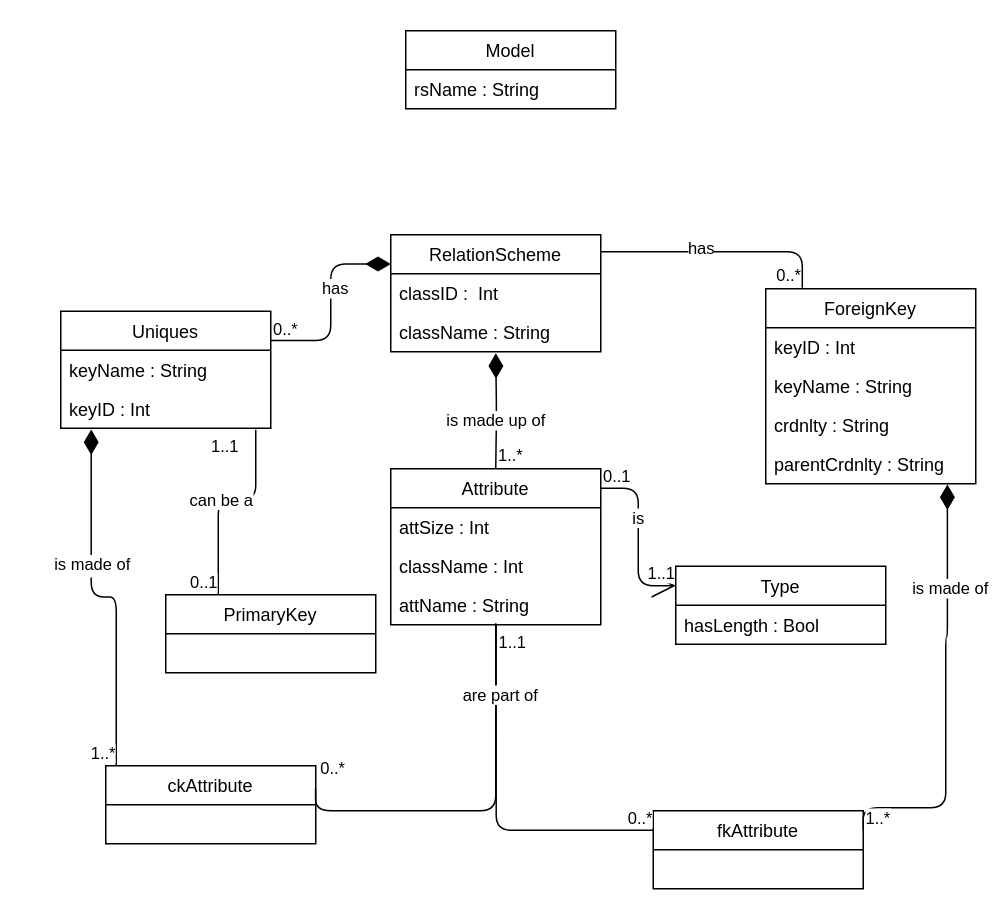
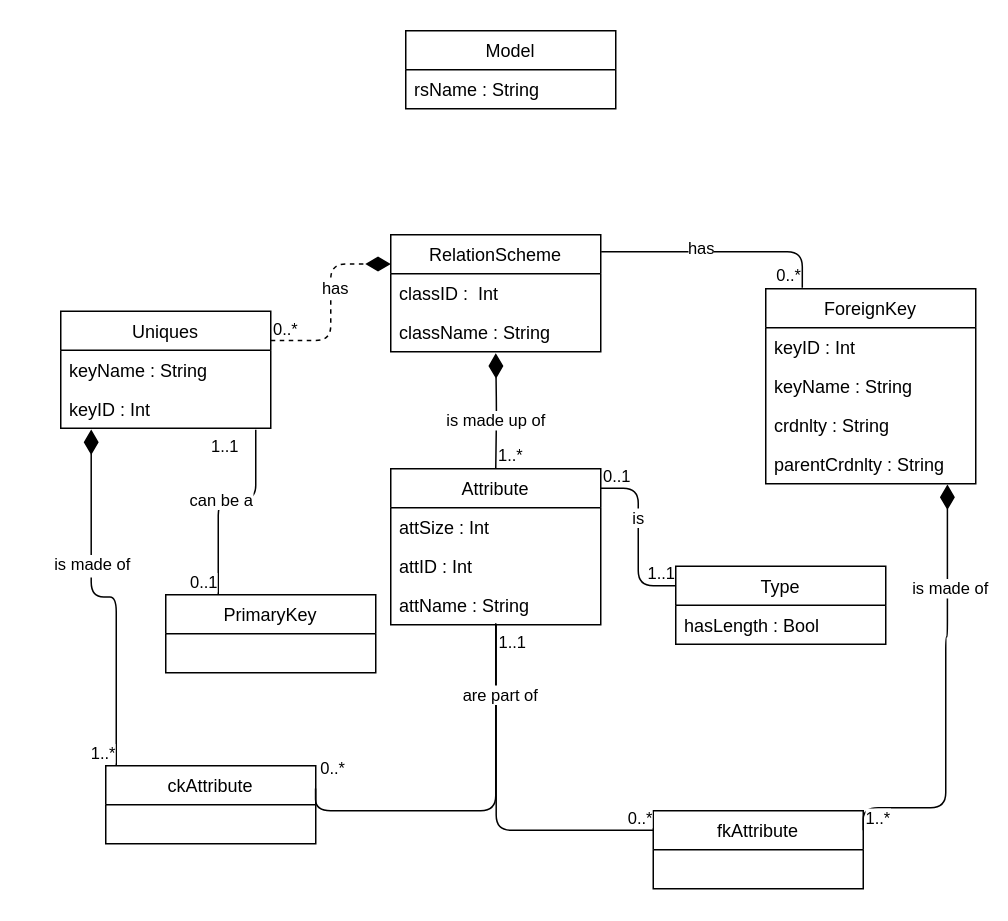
(319, 340) -> (319, 340)
(465, 567) -> (447, 567)
(668, 586) -> (669, 586)
